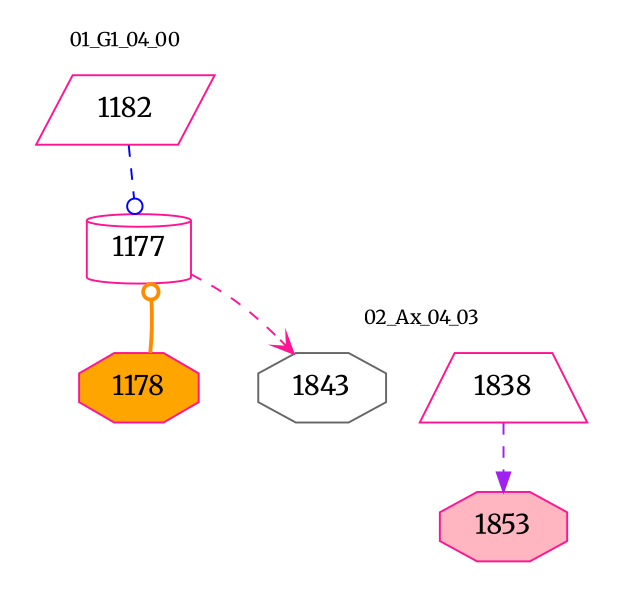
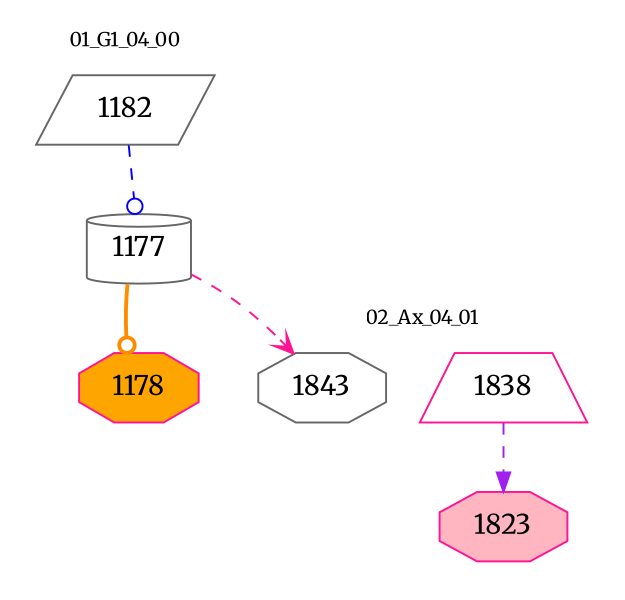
(125, 110) -> (125, 110)
(139, 249) -> (139, 249)
(422, 319) -> (422, 319)
(152, 326) -> (126, 311)
(504, 527) -> (504, 527)
